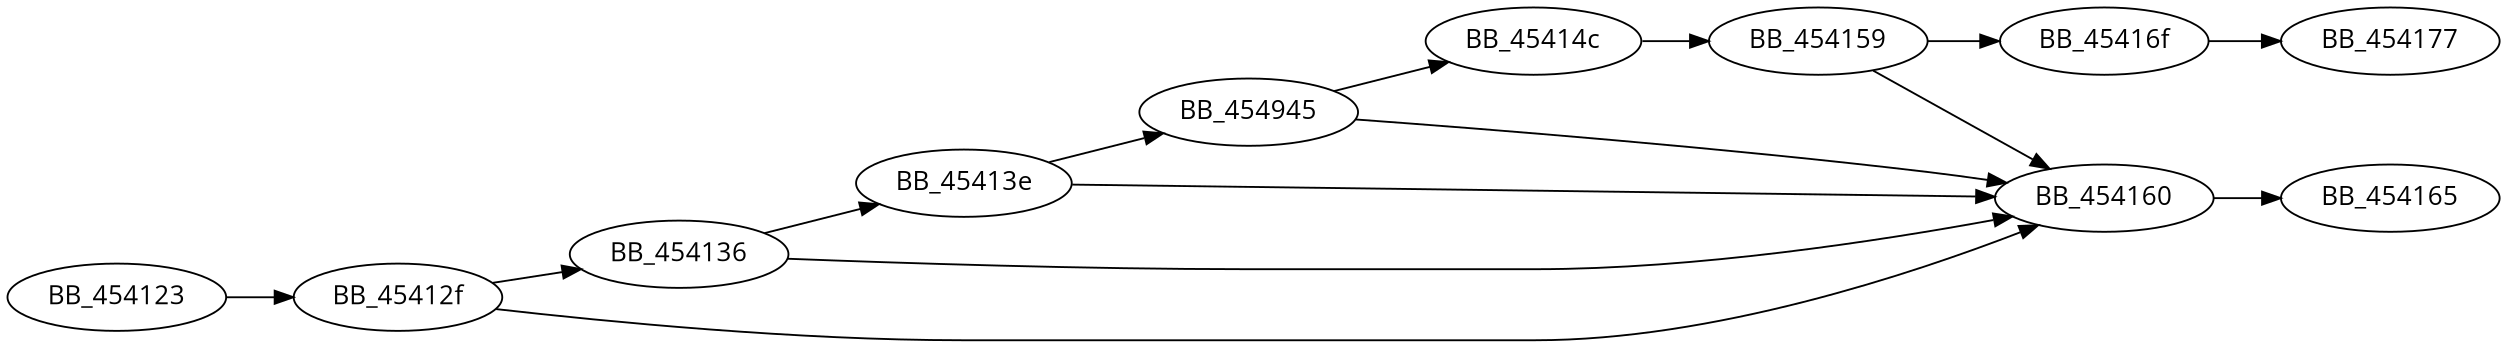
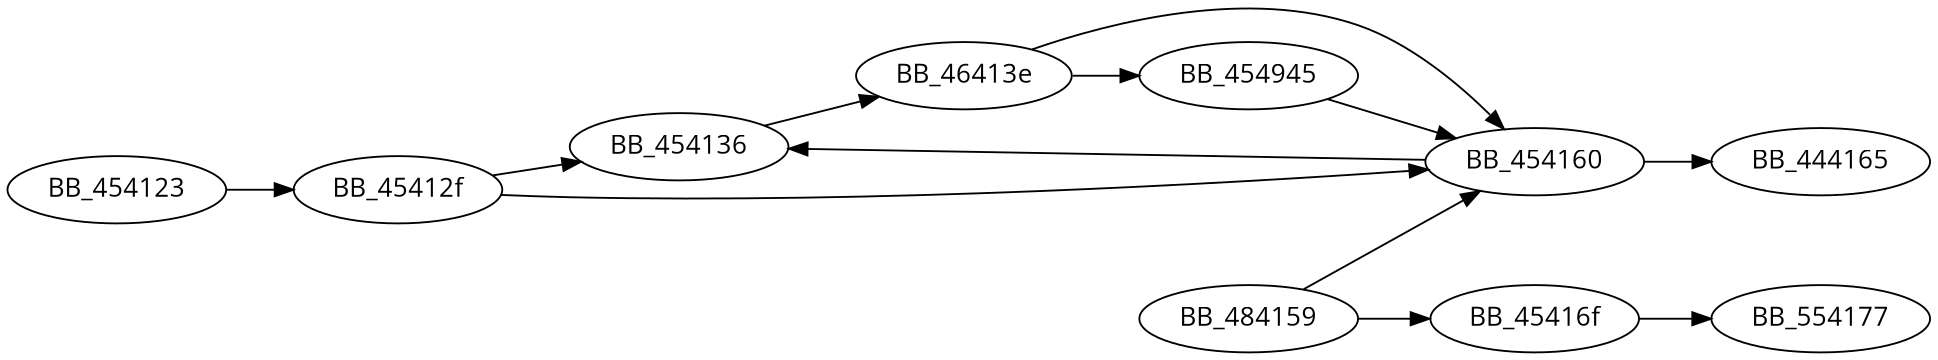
(1533, 41) -> none
(1818, 41) -> (1249, 319)
(2390, 41) -> (1821, 319)
(964, 183) -> (964, 76)
(2390, 198) -> (1821, 162)
(1392, 269) -> (1116, 154)
